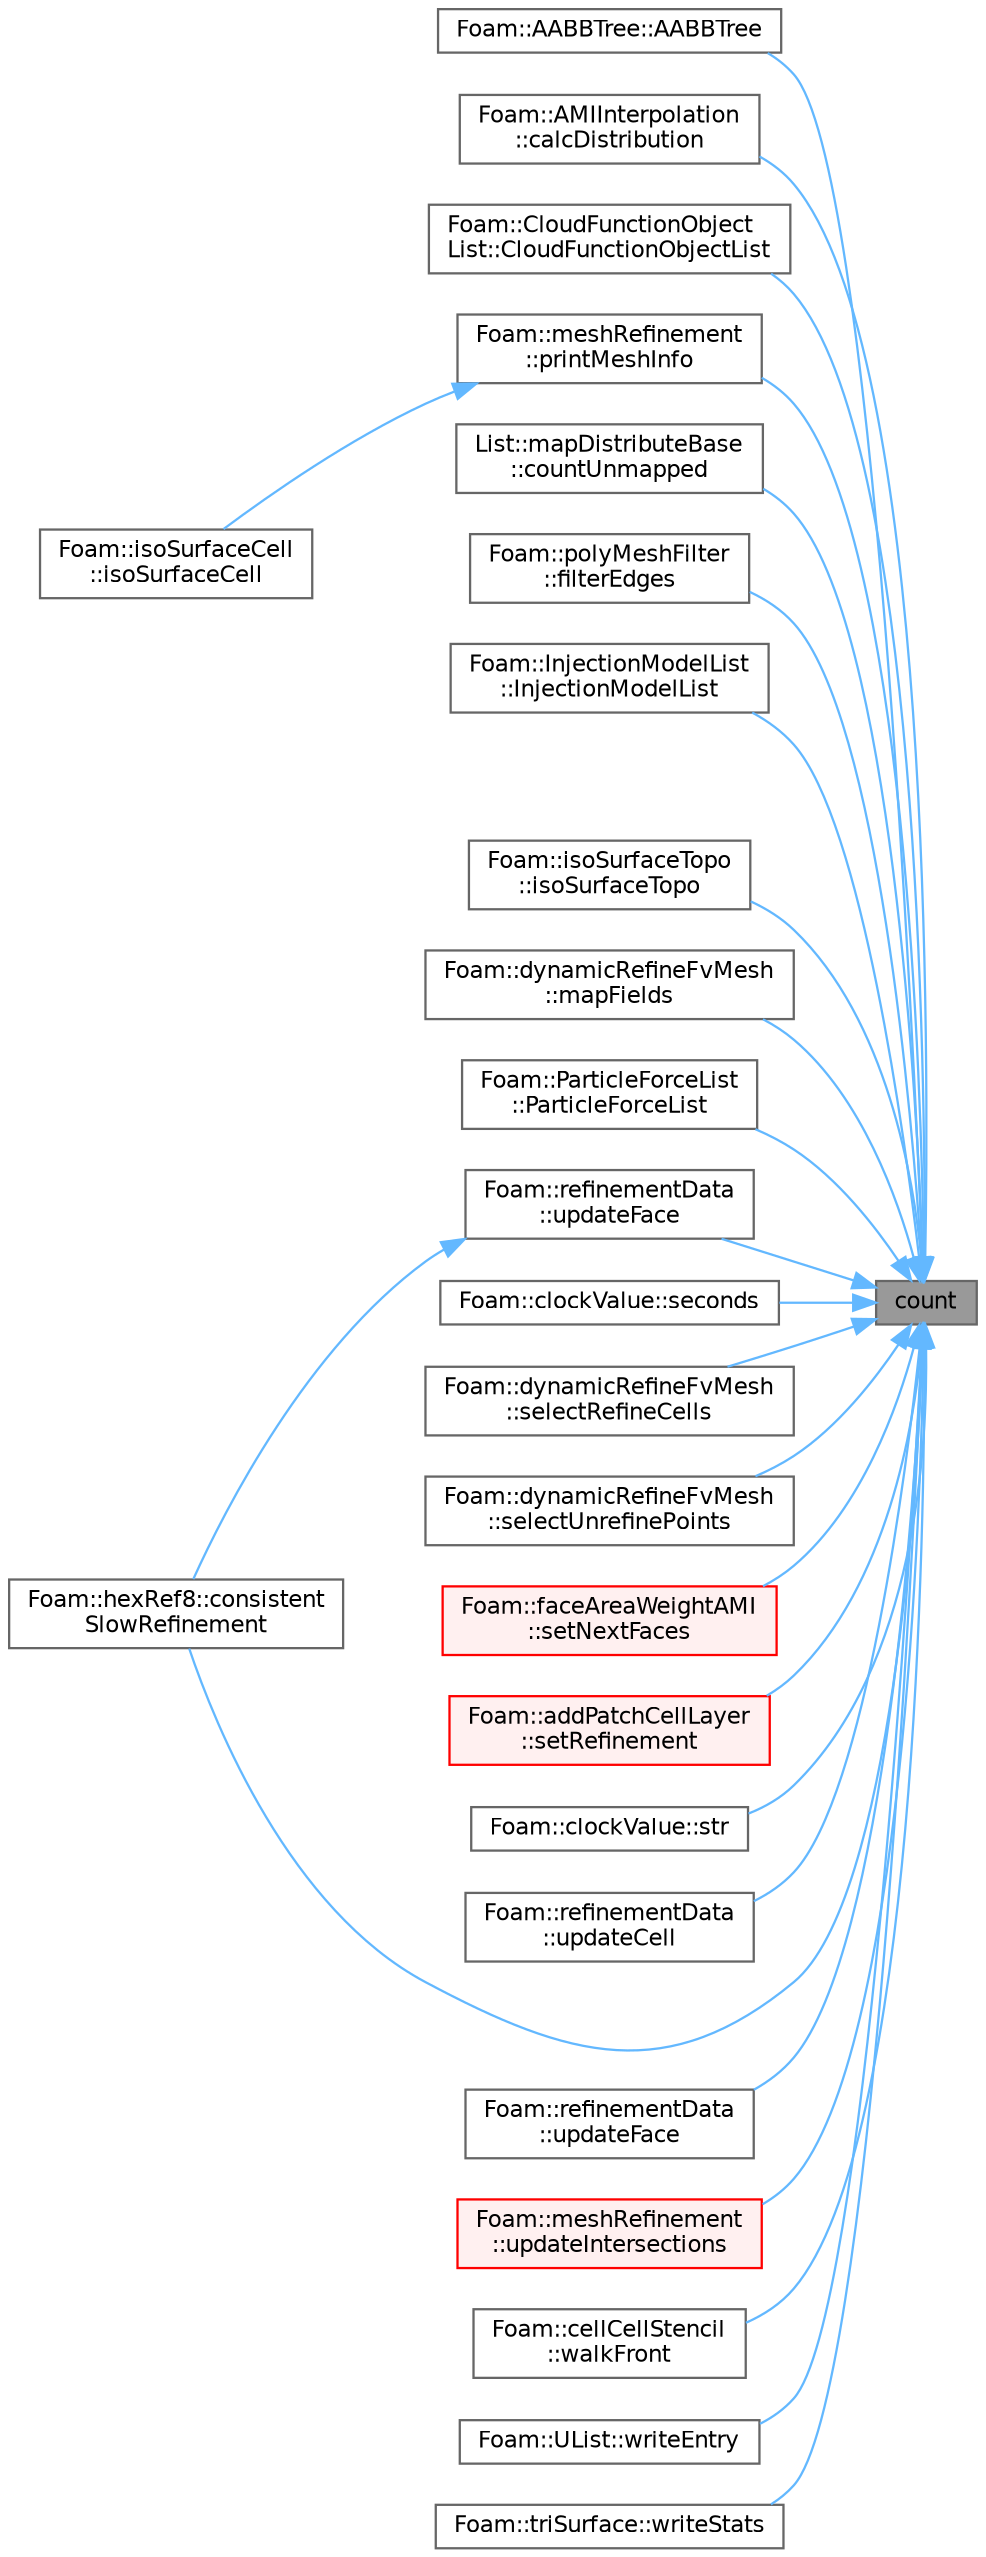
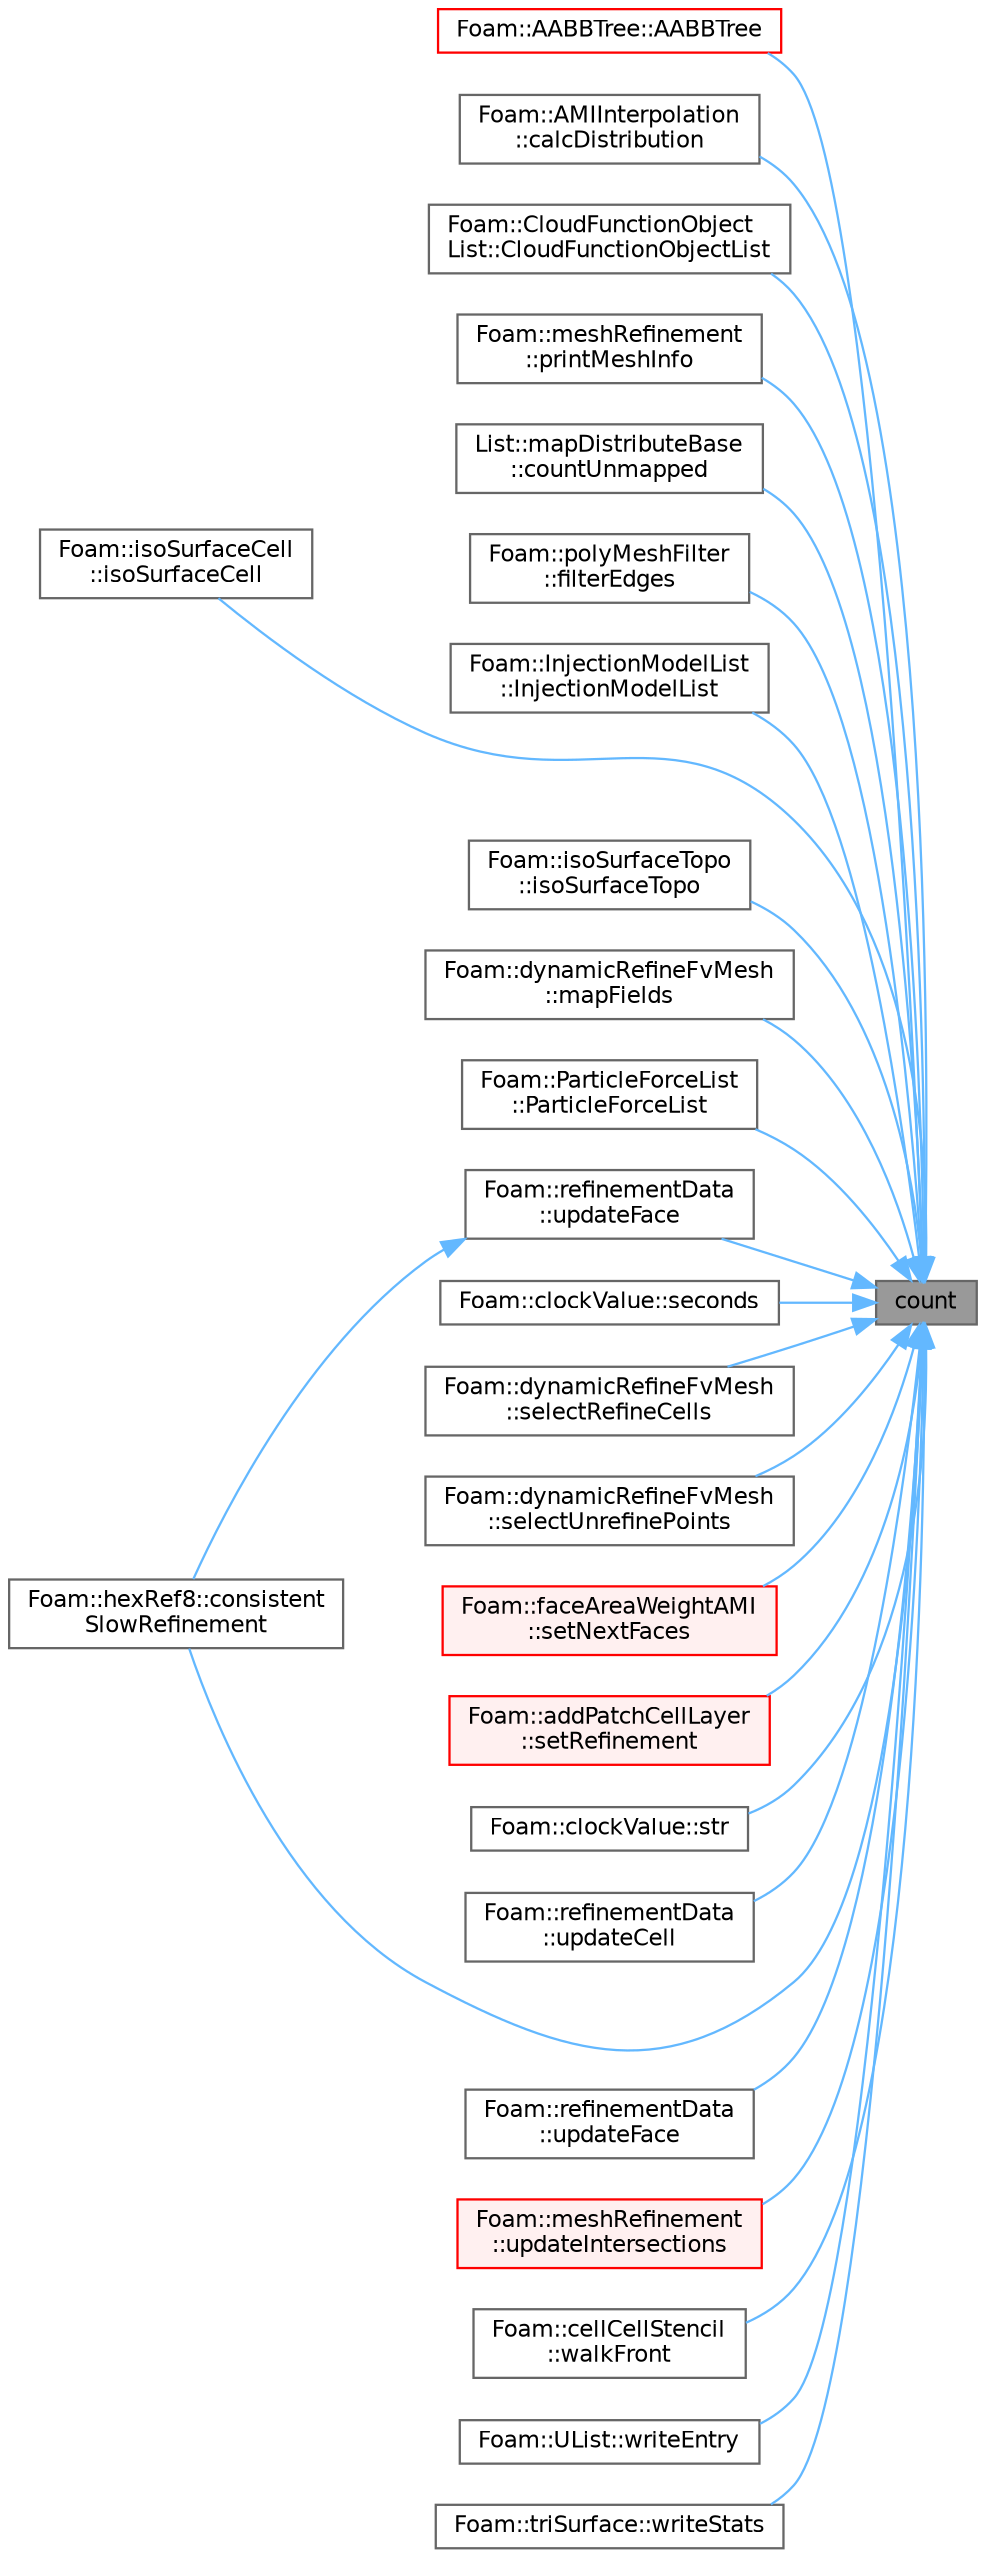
(610, 31) -> (610, 31)
(335, 453) -> (724, 774)
